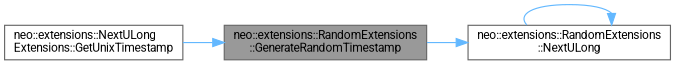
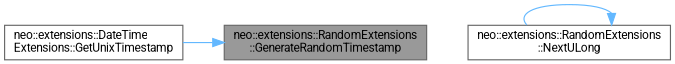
(94, 43) -> (94, 43)
(441, 43) -> none
